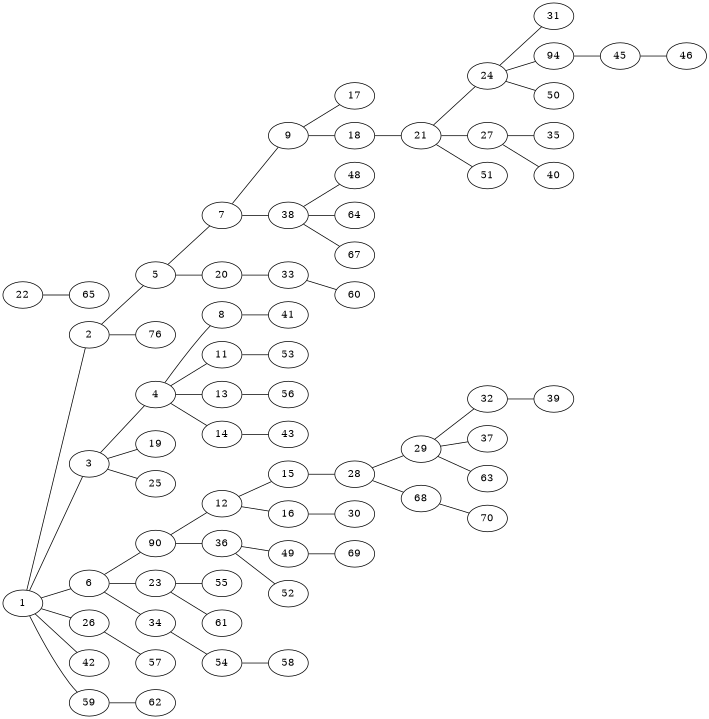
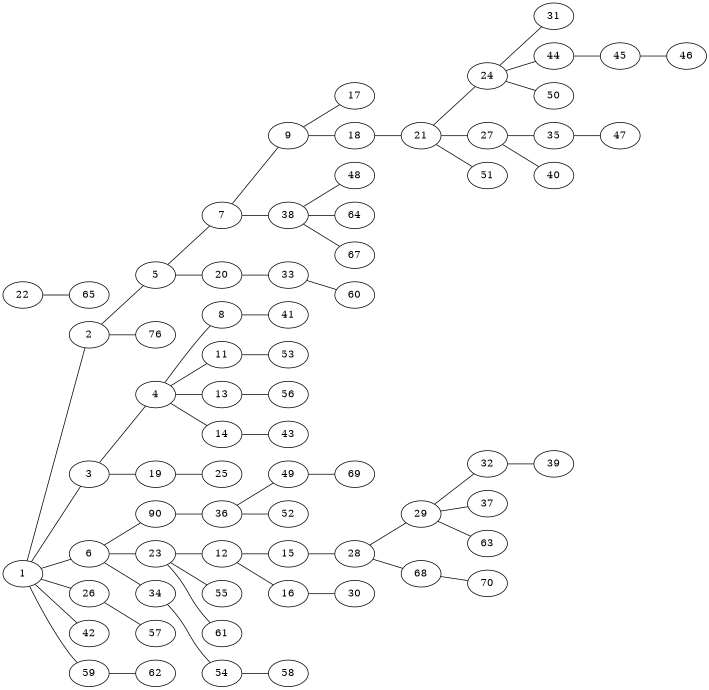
(554, 56) -> (554, 56)
none -> (620, 136)
(123, 474) -> (189, 474)
(189, 524) -> (189, 554)
